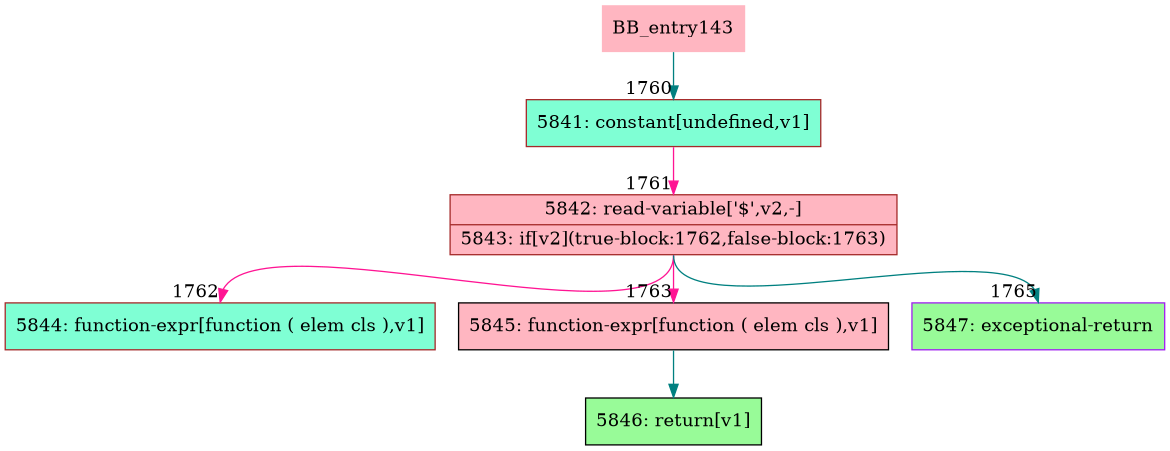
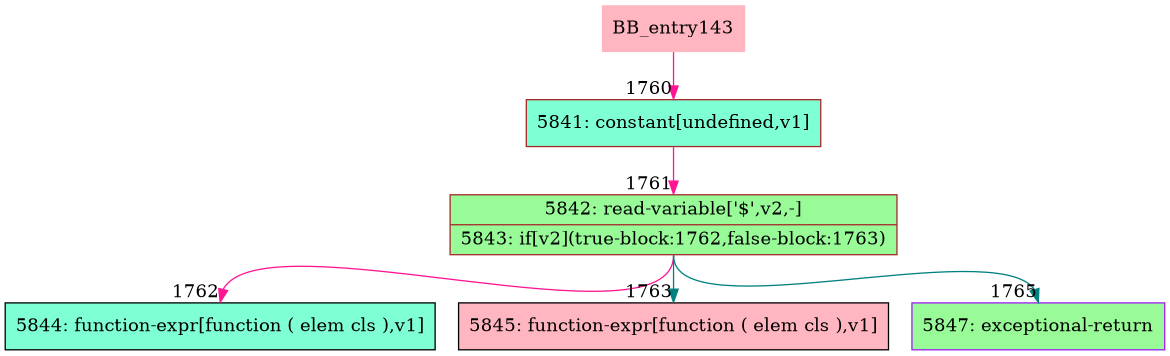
(674, 69) -> (674, 69)
(674, 225) -> (674, 225)
(674, 272) -> (674, 272)
(220, 326) -> (220, 326)
(674, 421) -> none
